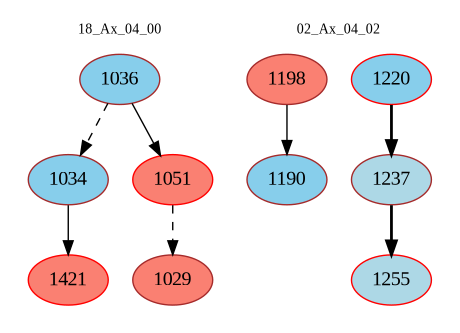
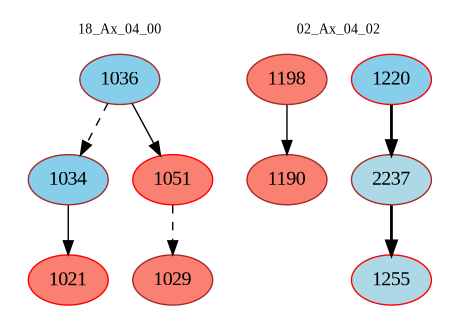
(287, 180) -> (287, 180)
(391, 180) -> (391, 180)
(68, 280) -> (68, 280)
